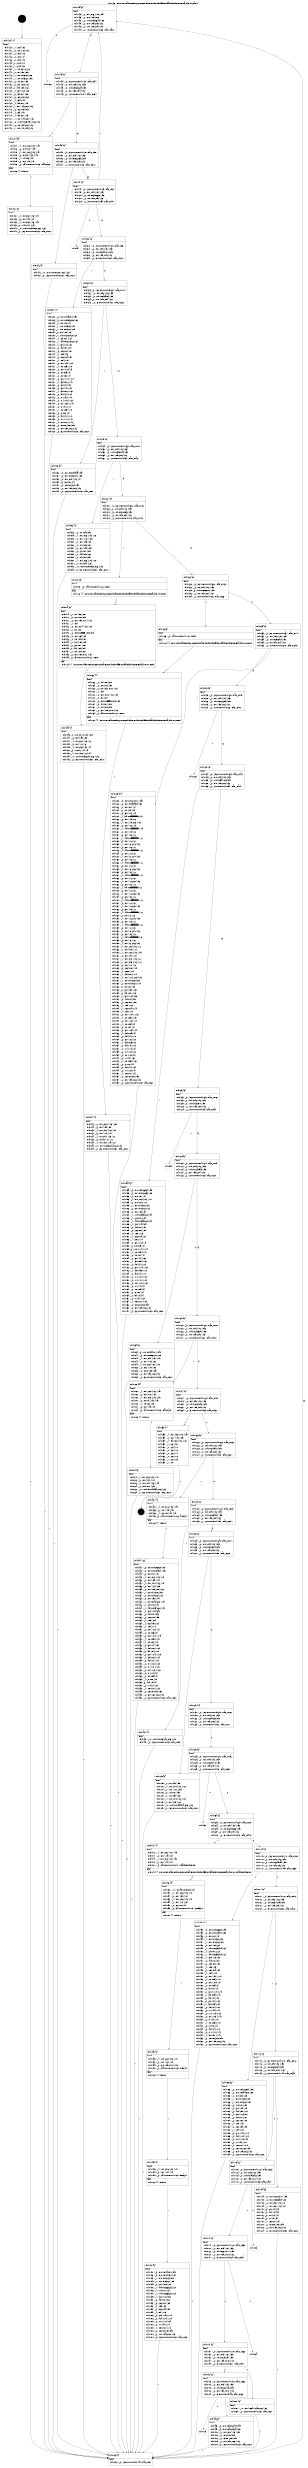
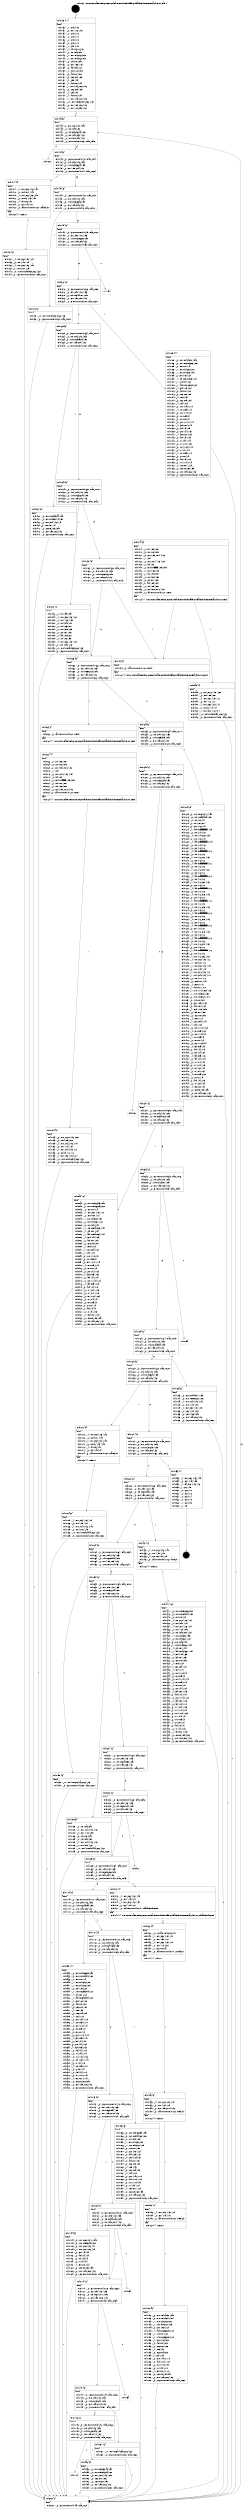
(100, 107) -> (76, 113)
(116, 600) -> (169, 630)
